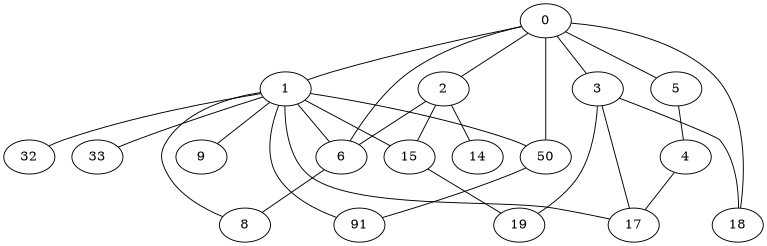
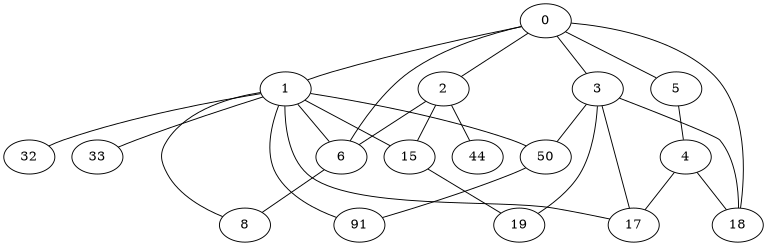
(546, 89) -> (572, 123)
(201, 157) -> none
(478, 157) -> (478, 157)
none -> (712, 191)
